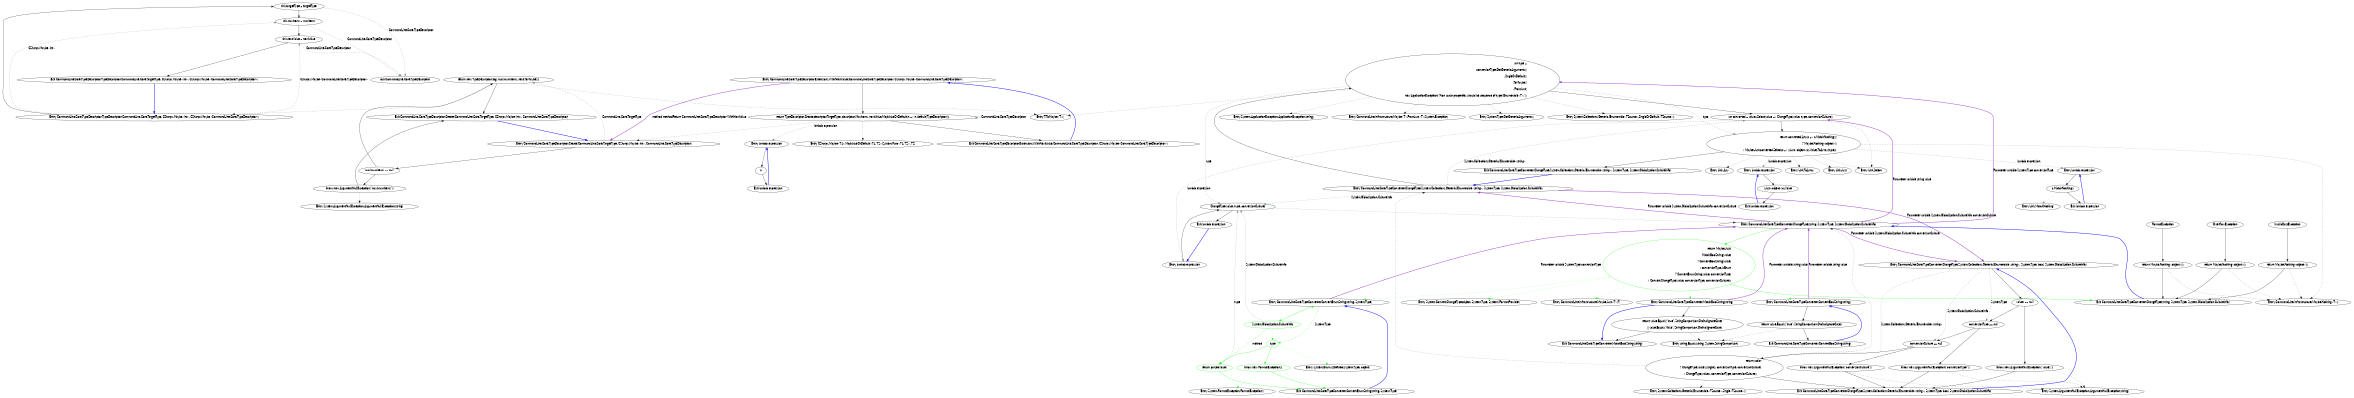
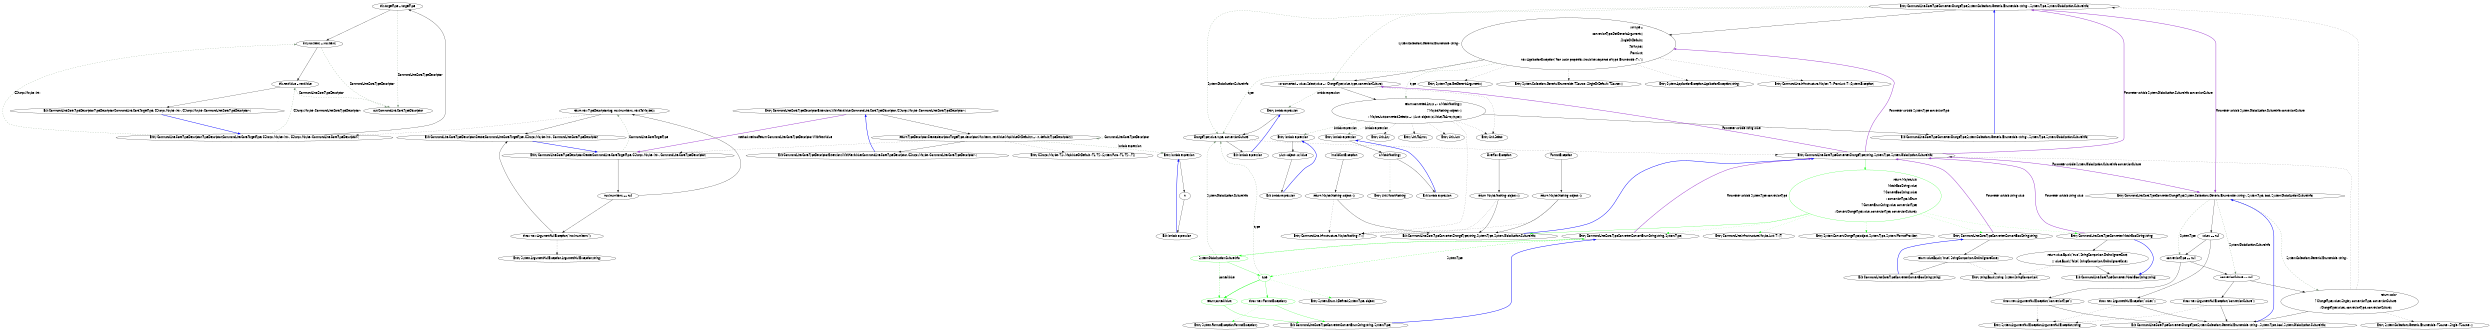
(1050, 117) -> none
(1234, 291) -> (1256, 201)
(1273, 333) -> (1243, 268)
(1257, 344) -> (1227, 278)
(1244, 353) -> (1242, 287)
